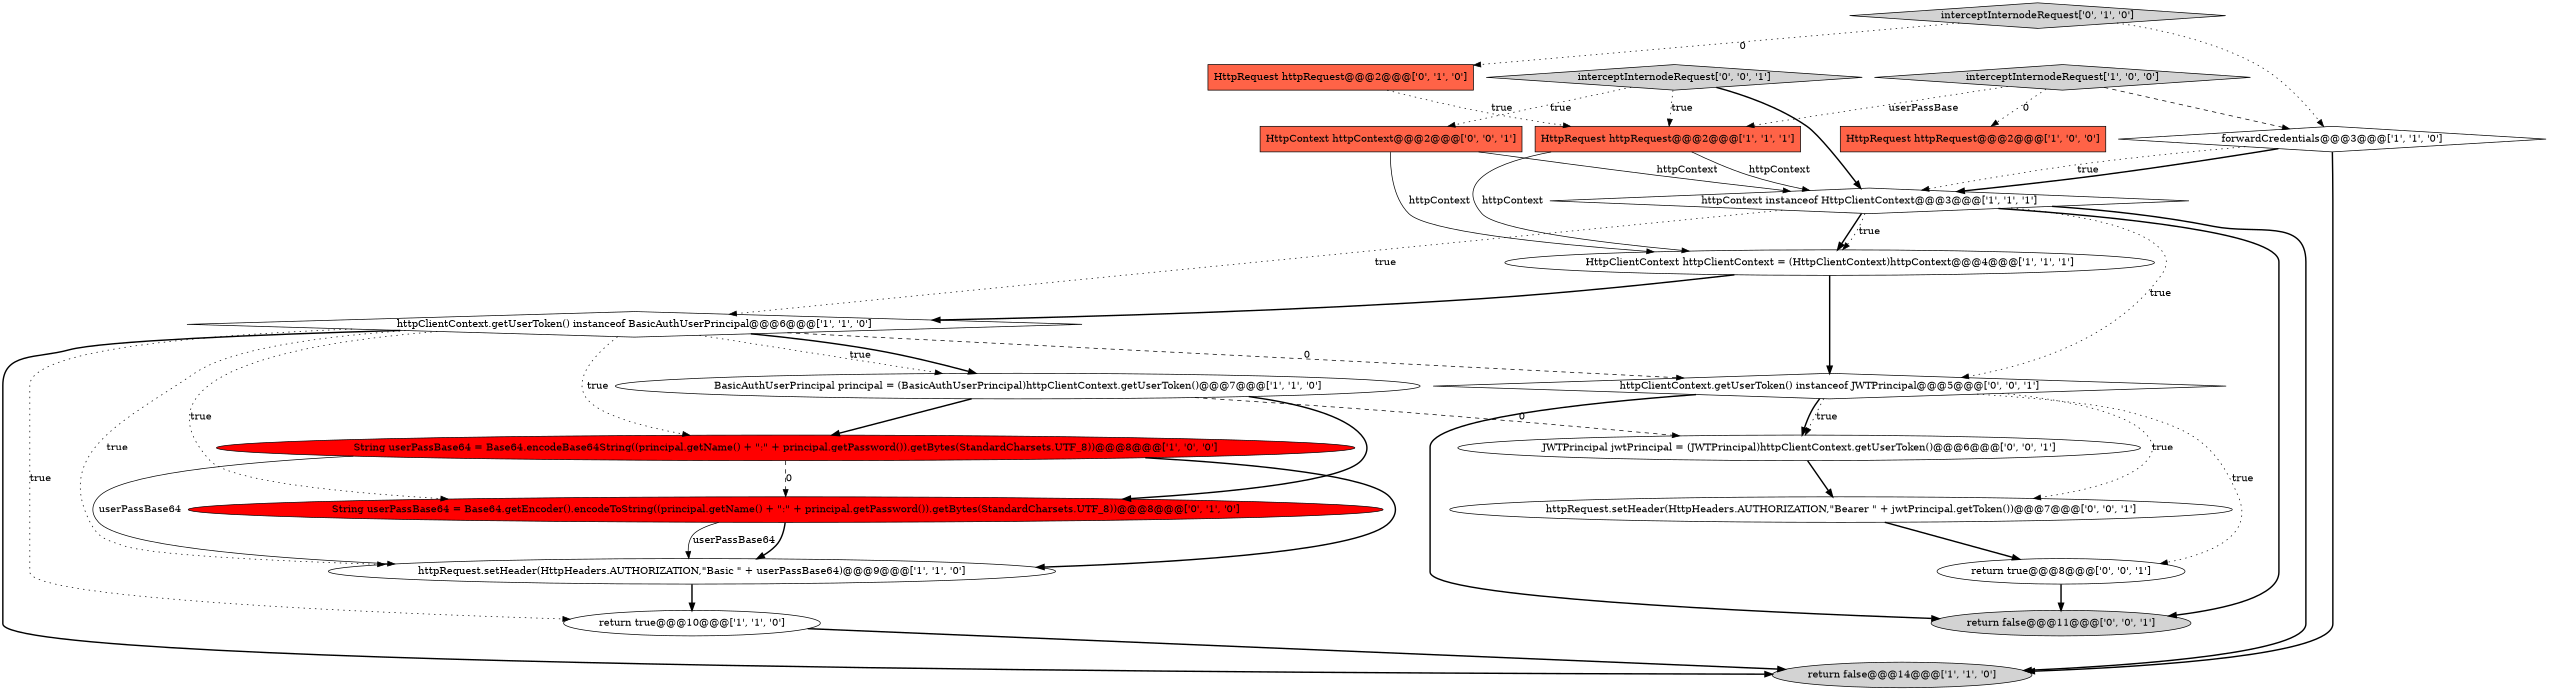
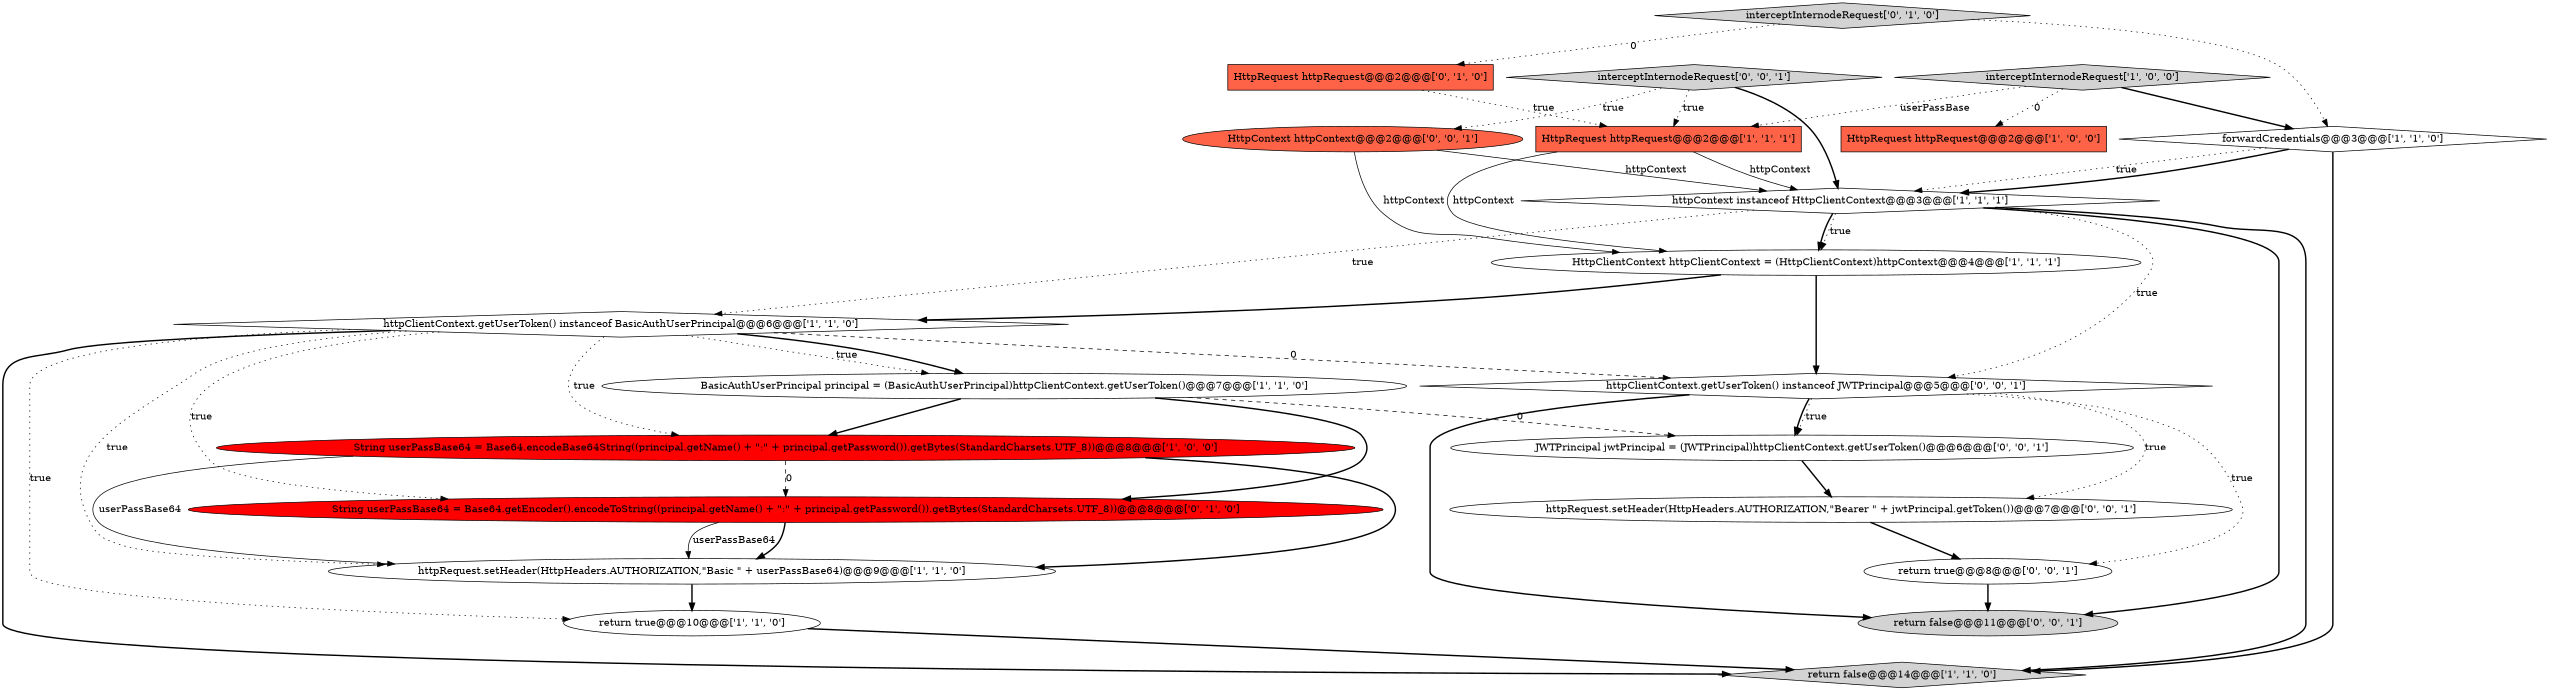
(2193, 107) -> (2203, 107)
(1391, 139) -> (1353, 139)
(1902, 675) -> (1902, 675)
